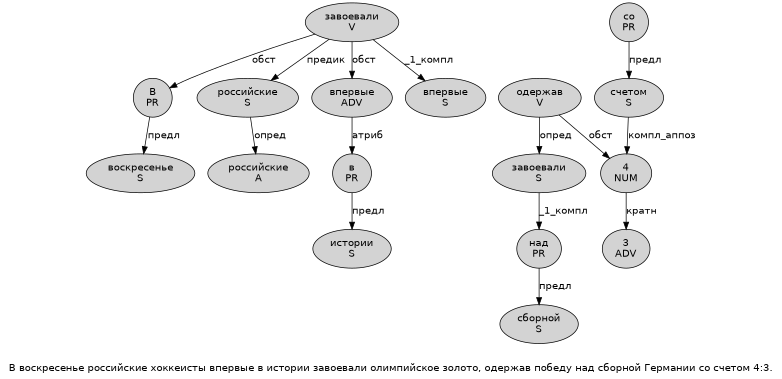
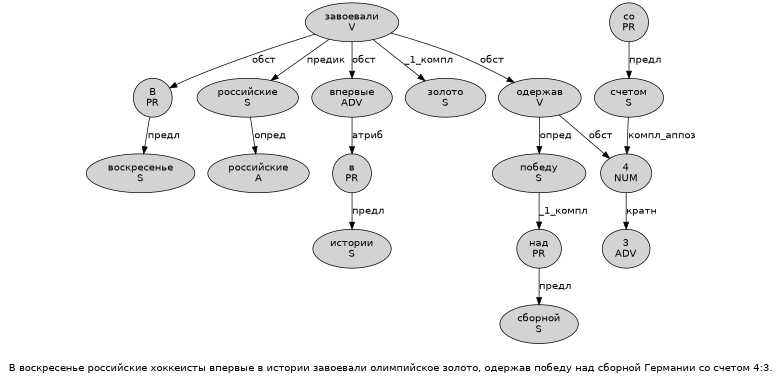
none -> (451, 52)
(446, 98) -> (446, 98)
(539, 173) -> (539, 173)
